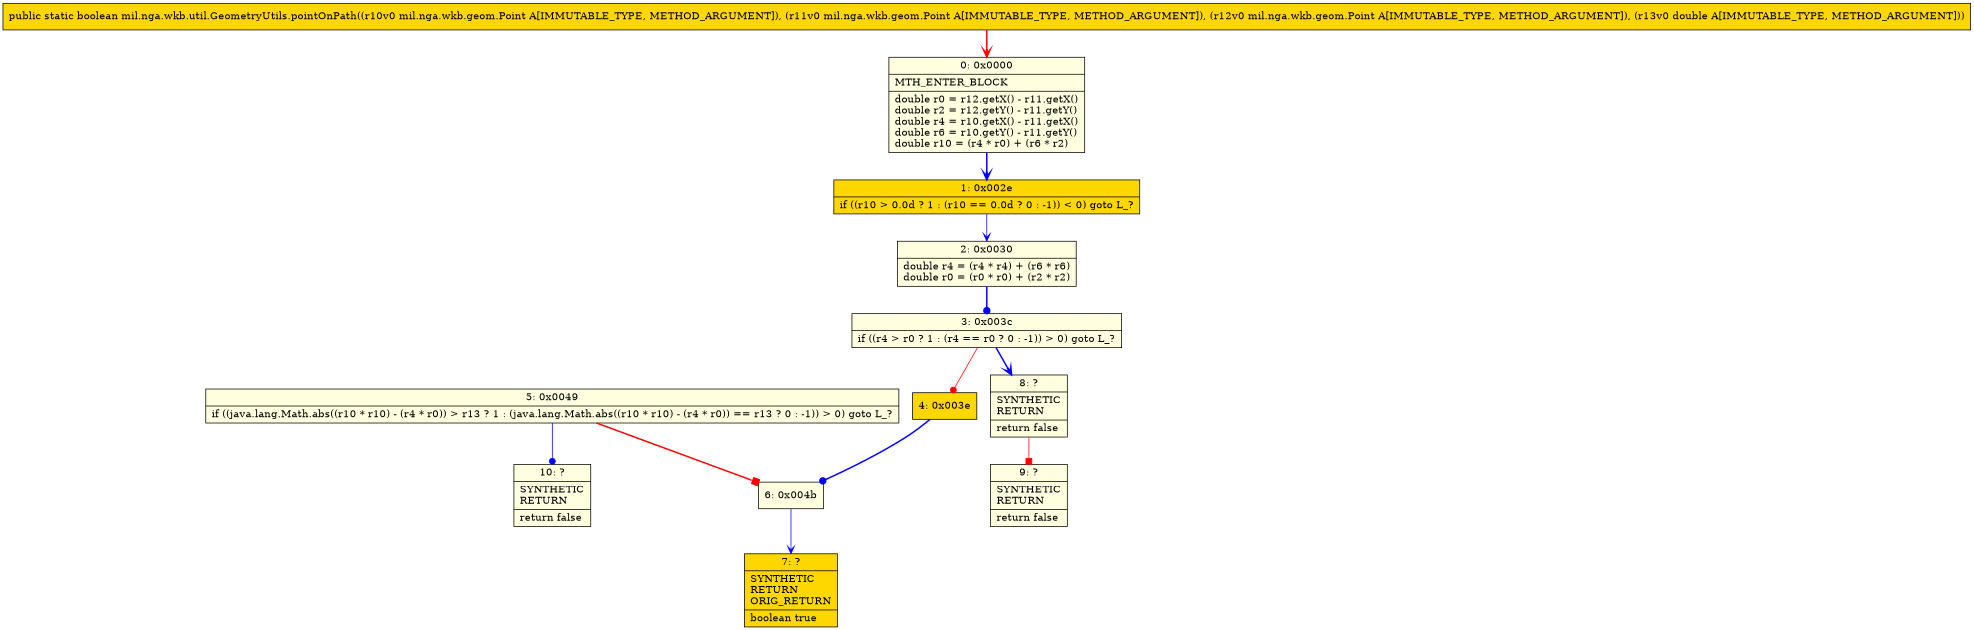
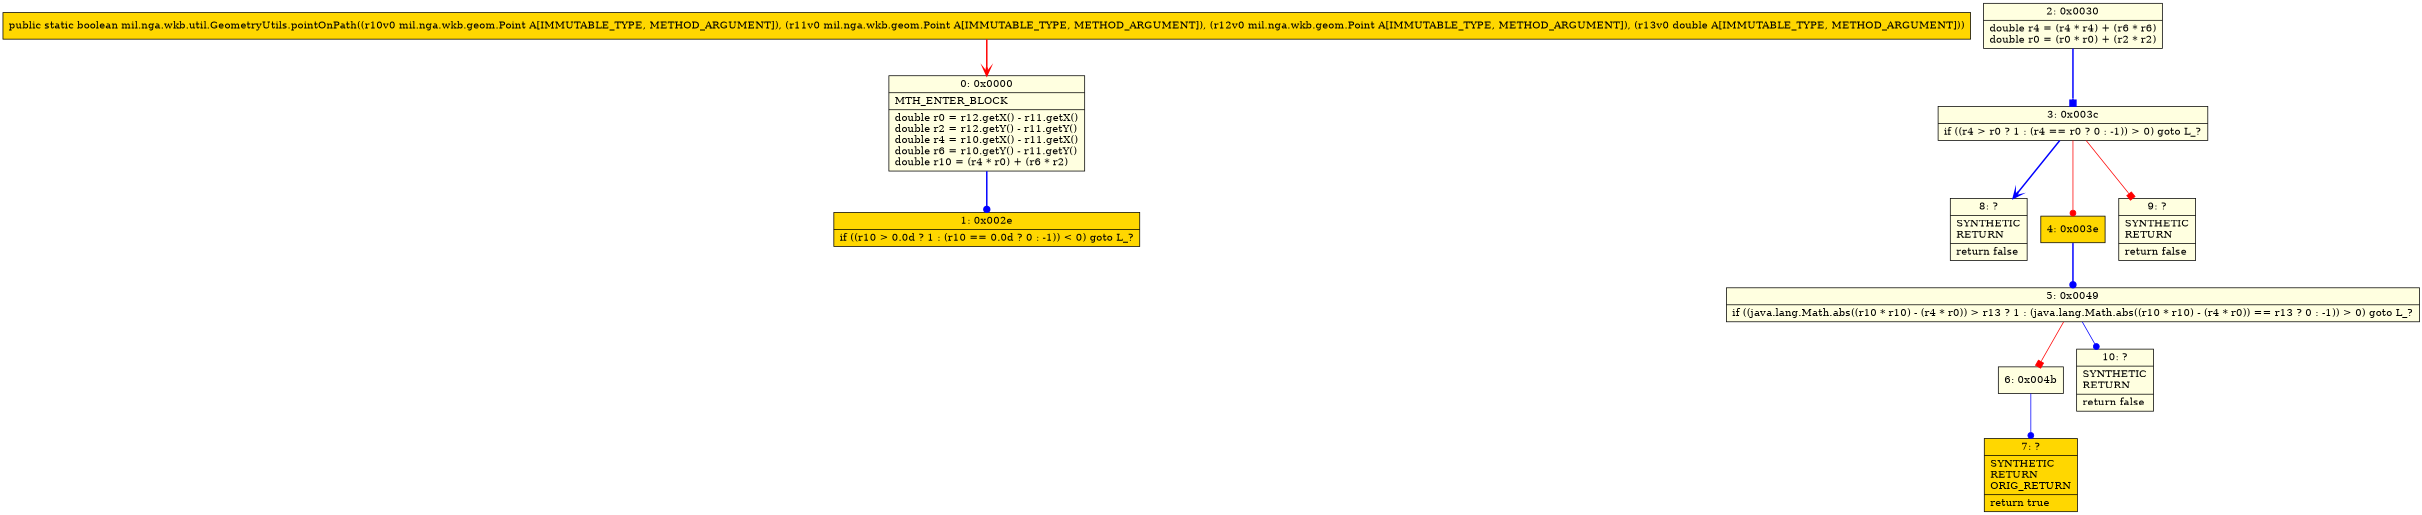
(987, 163) -> (987, 189)
(987, 224) -> none
(987, 297) -> (2073, 74)
(1029, 447) -> (2107, 166)
(674, 452) -> (2053, 341)
(880, 453) -> (2073, 262)
(791, 527) -> (2031, 413)
(784, 618) -> (2020, 503)
